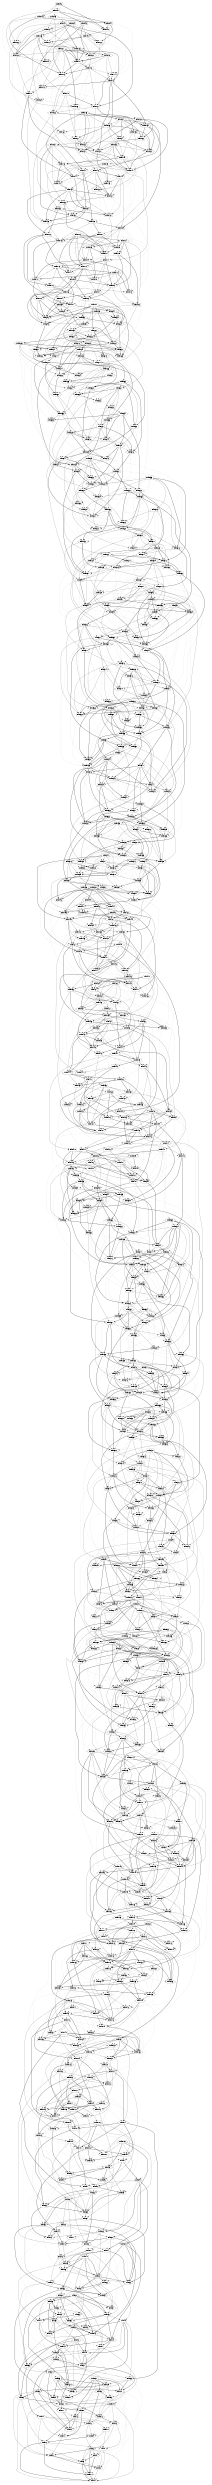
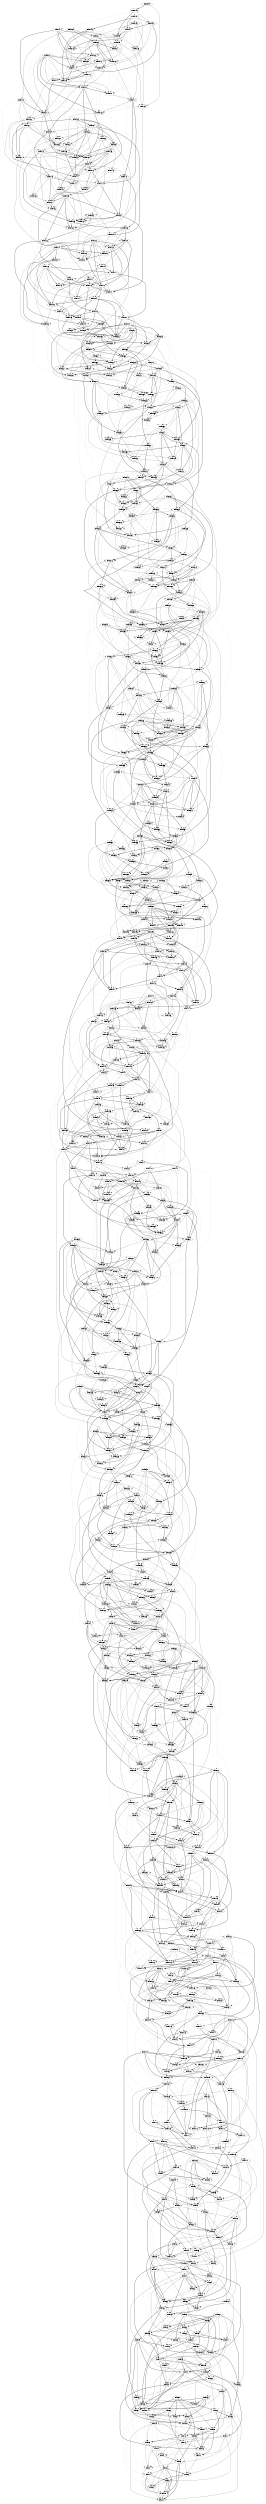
none -> (147, 4)
(86, 270) -> (63, 281)
(175, 831) -> (175, 849)
(80, 895) -> (121, 919)
(109, 1162) -> (86, 1188)
